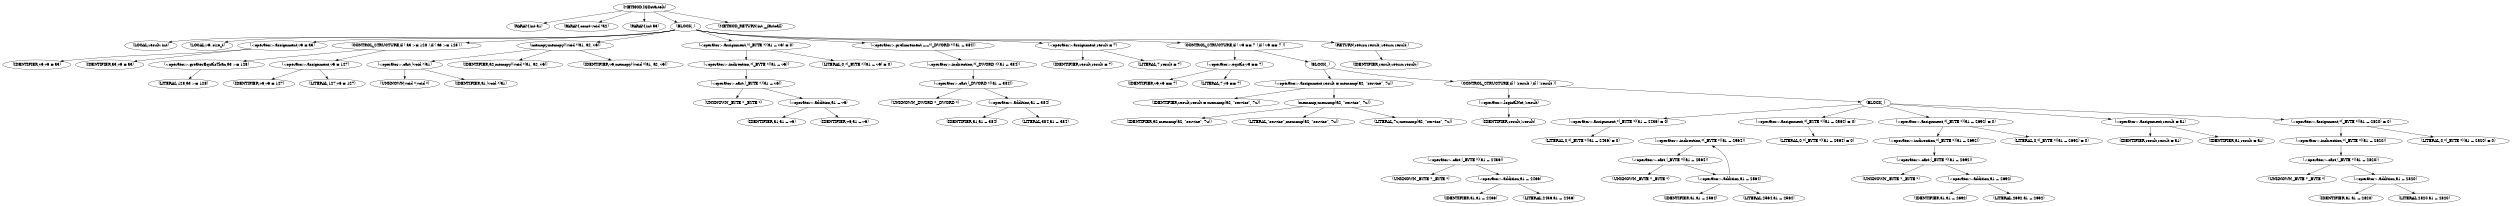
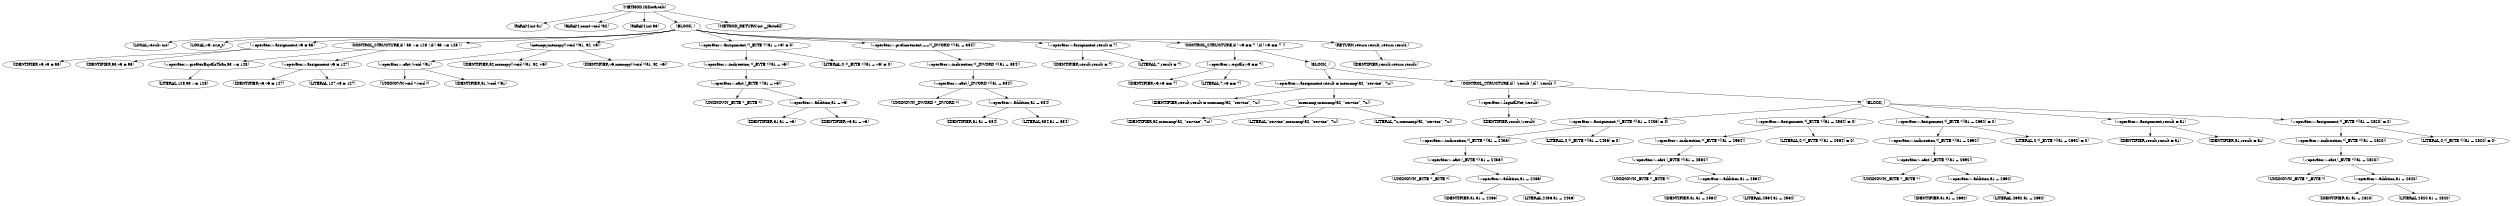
none -> (1465, 141)
(1726, 158) -> (1754, 131)
